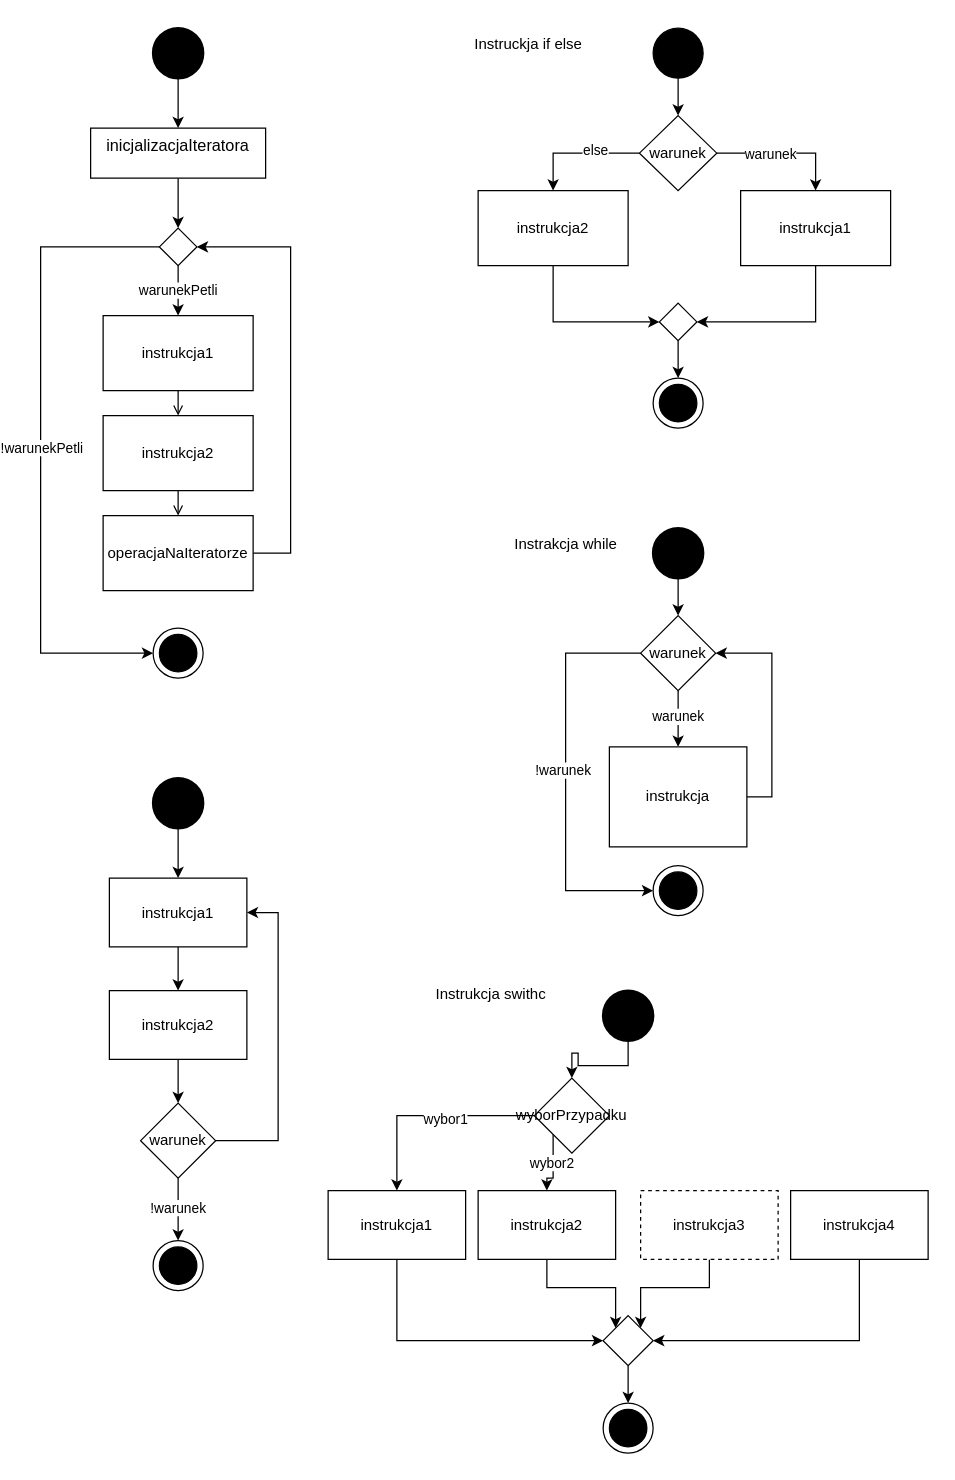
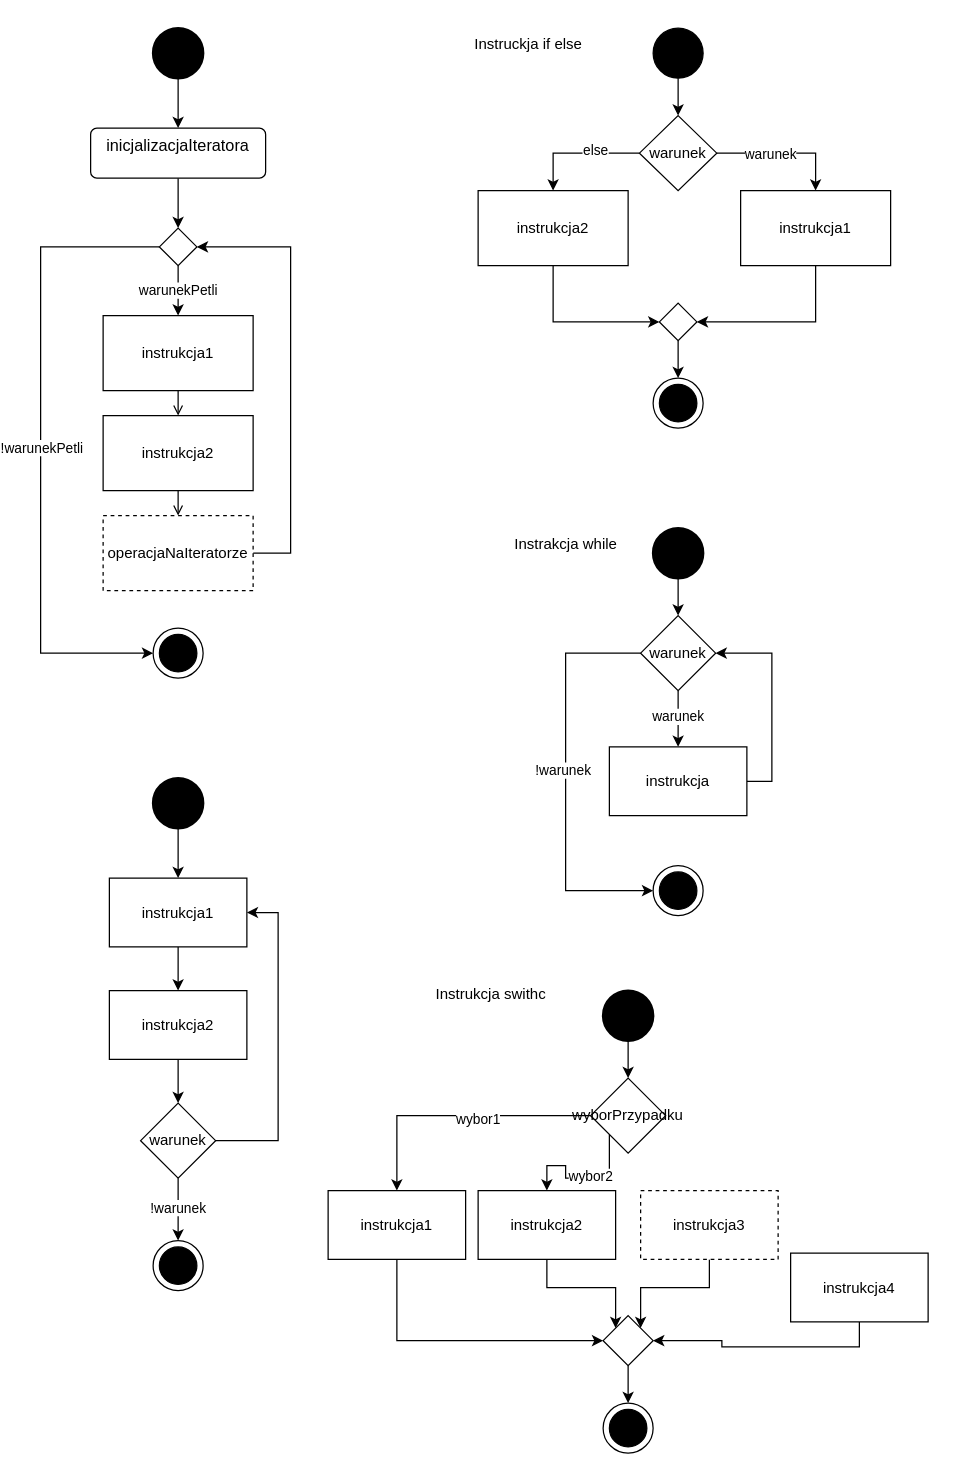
(178, 153) -> (178, 153)
(178, 553) -> (178, 553)
(678, 797) -> (678, 781)
(572, 1116) -> (628, 1116)
(859, 1225) -> (859, 1288)
